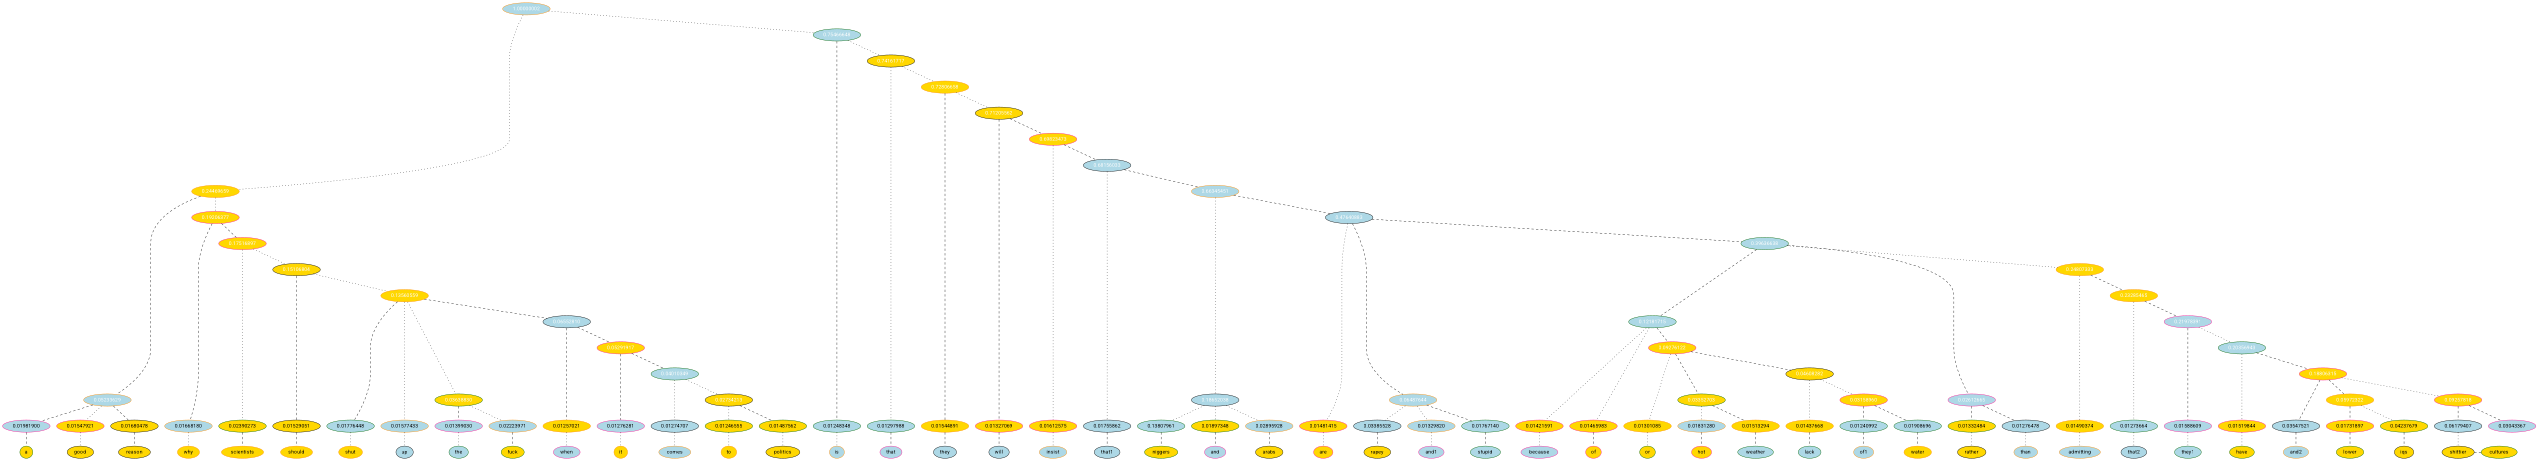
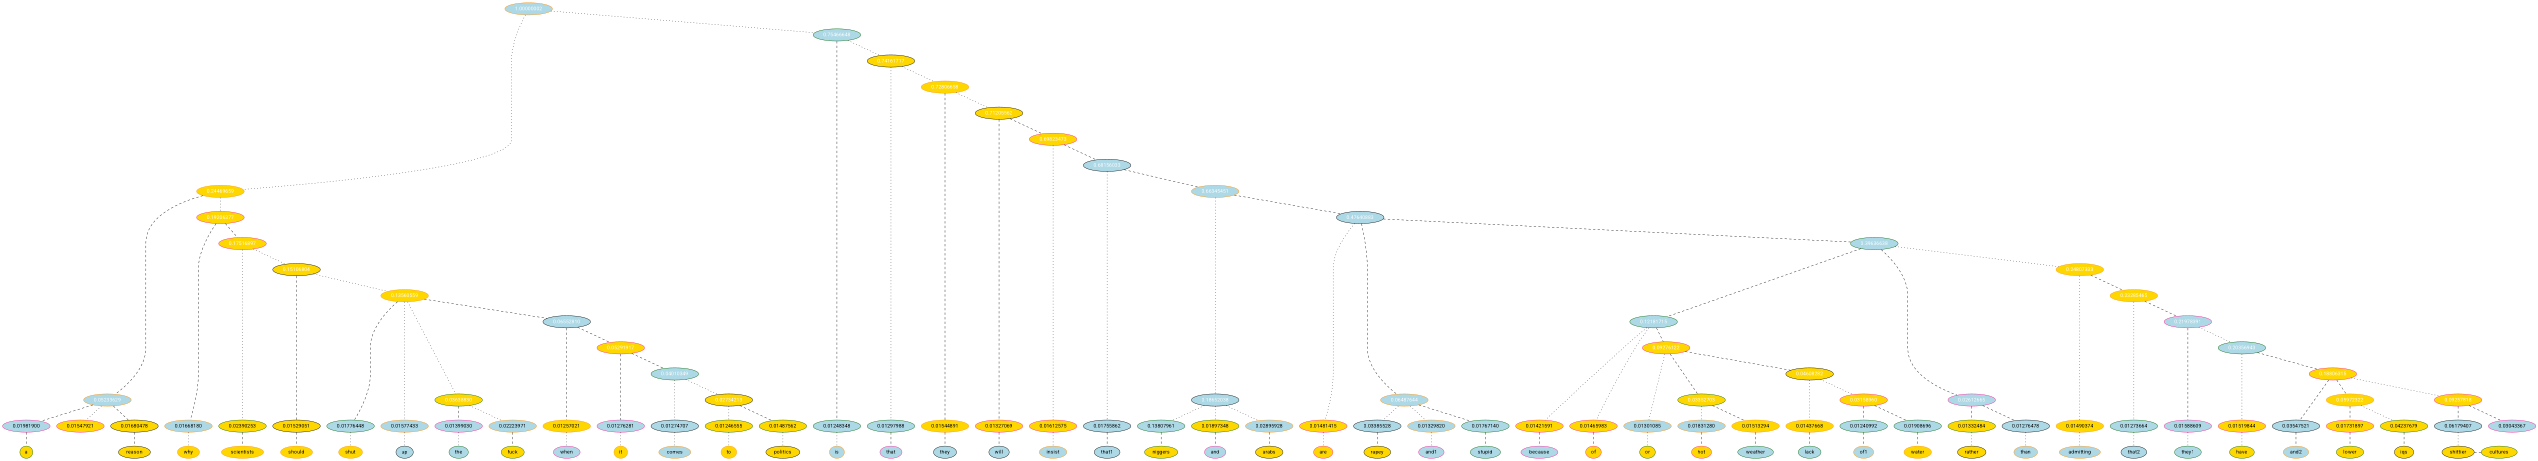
(243, 426) -> (243, 426)
(1648, 426) -> (1648, 426)
(1539, 439) -> (1539, 439)
(80, 452) -> none
